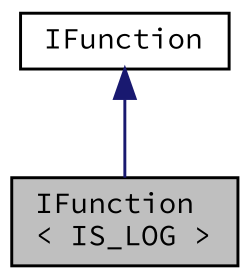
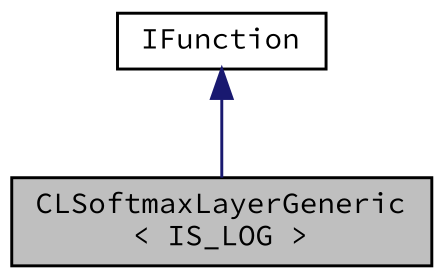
(125, 222) -> (222, 222)
